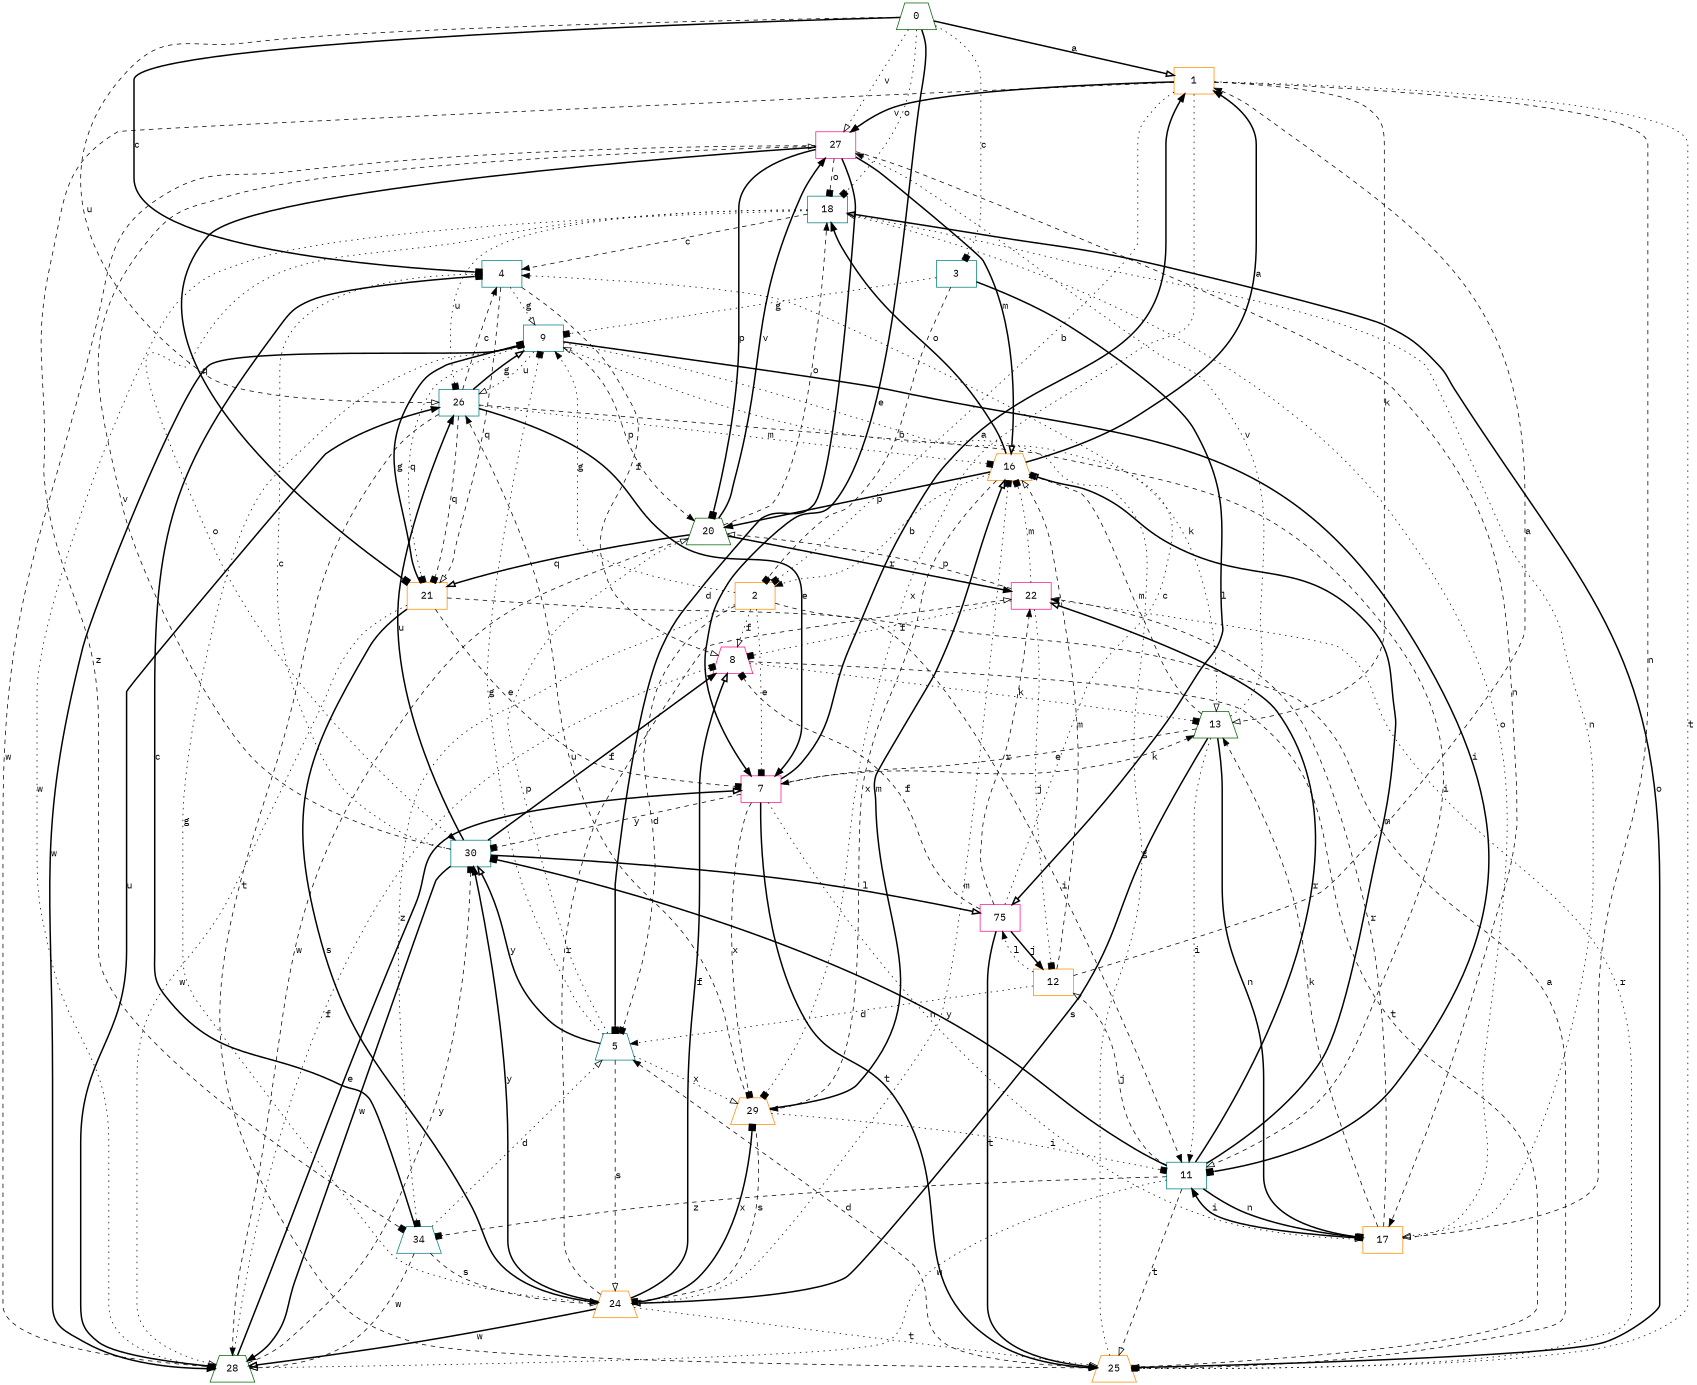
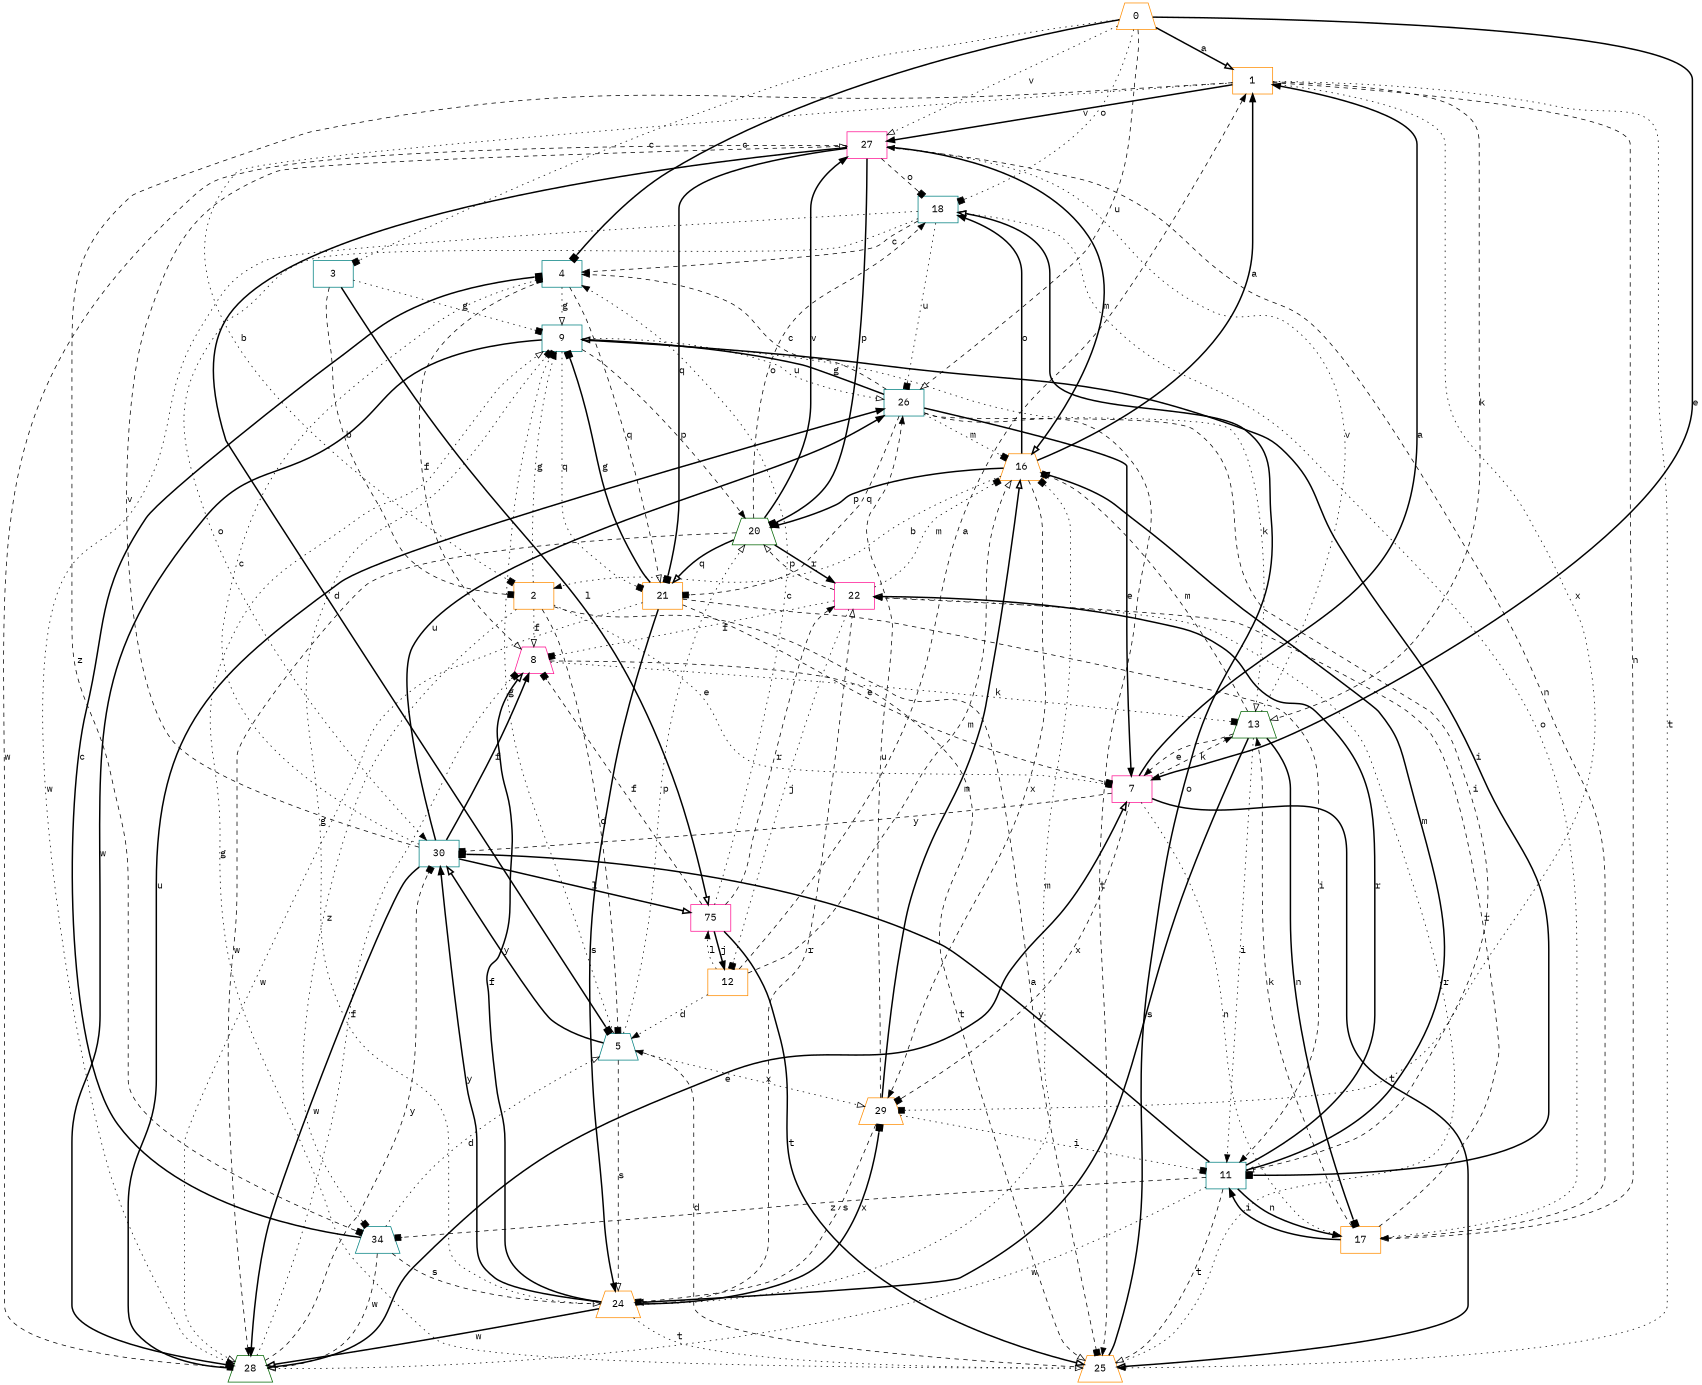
(916, 16) -> (1136, 16)
(1508, 542) -> none
(1119, 1084) -> none
